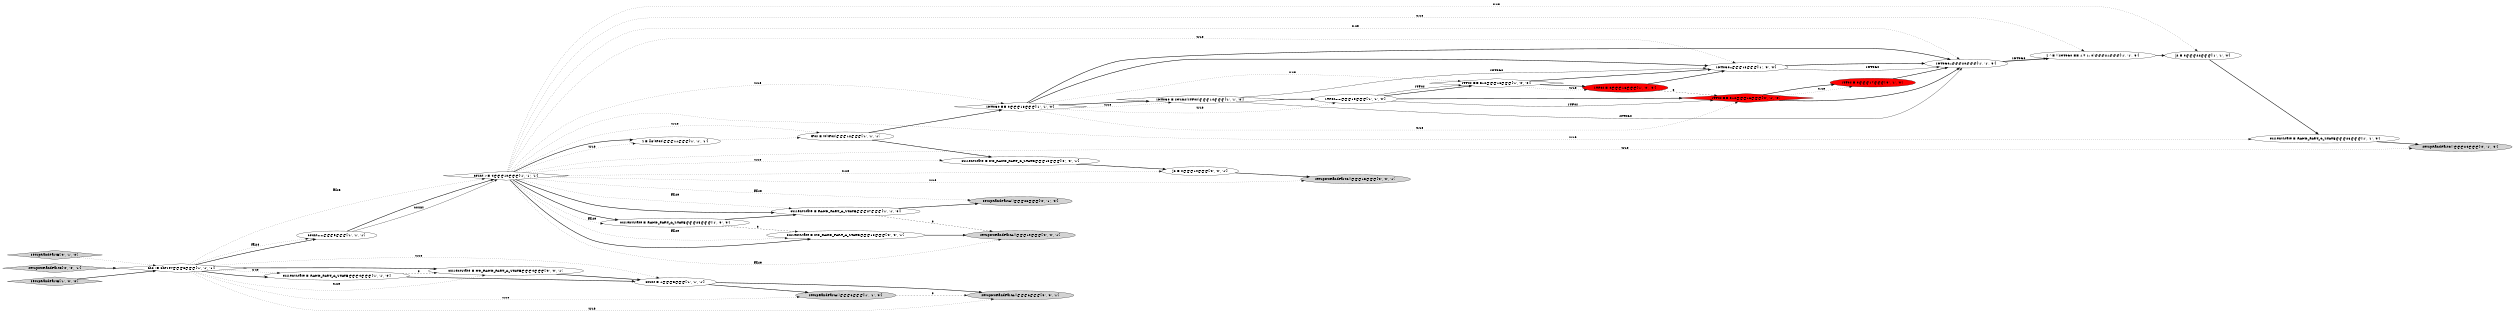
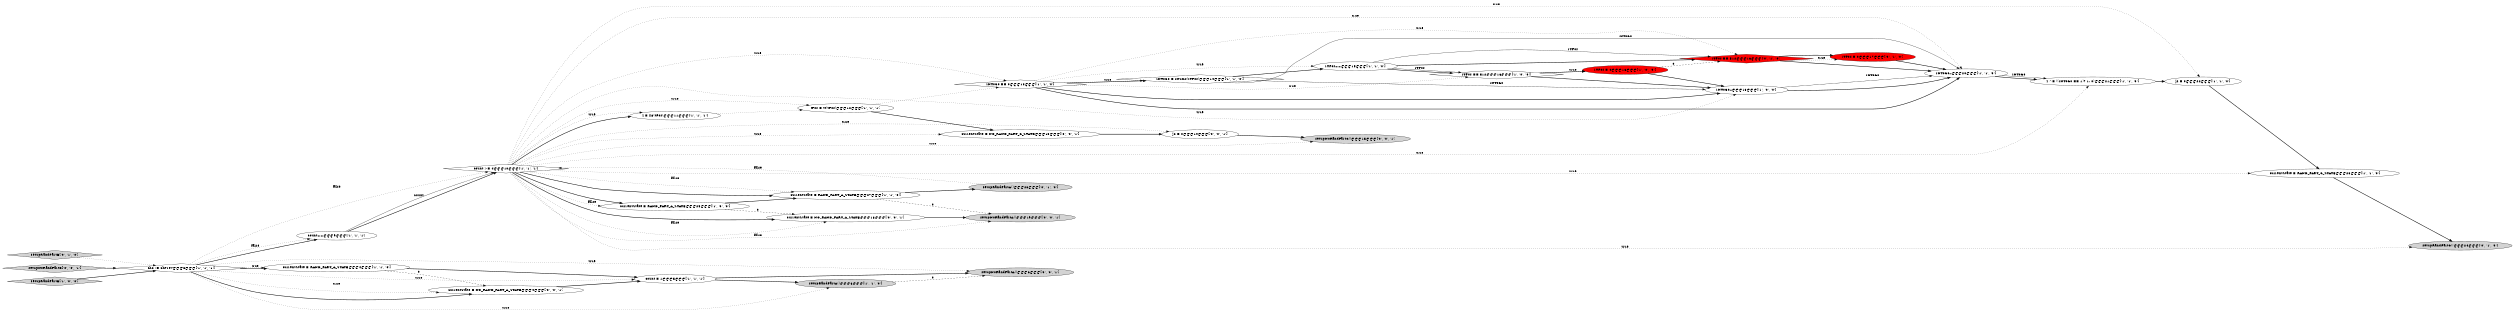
(934, 121) -> (934, 96)
(749, 193) -> (773, 170)
